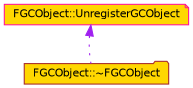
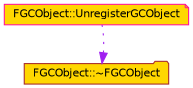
(89, 50) -> (104, 39)
